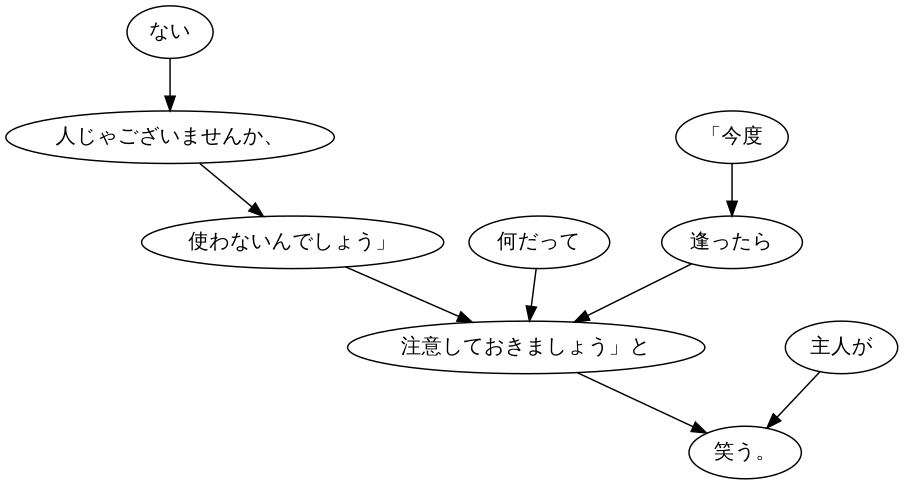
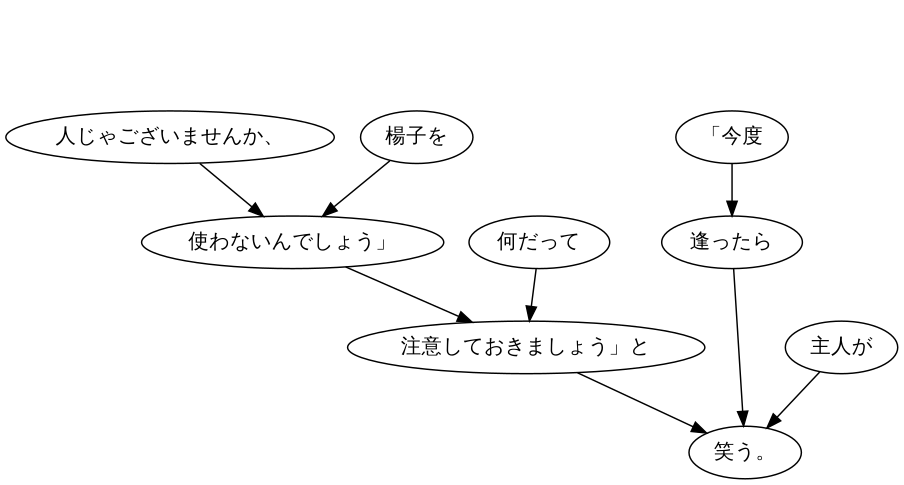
(170, 32) -> none
none -> (417, 137)
(640, 290) -> (738, 340)
